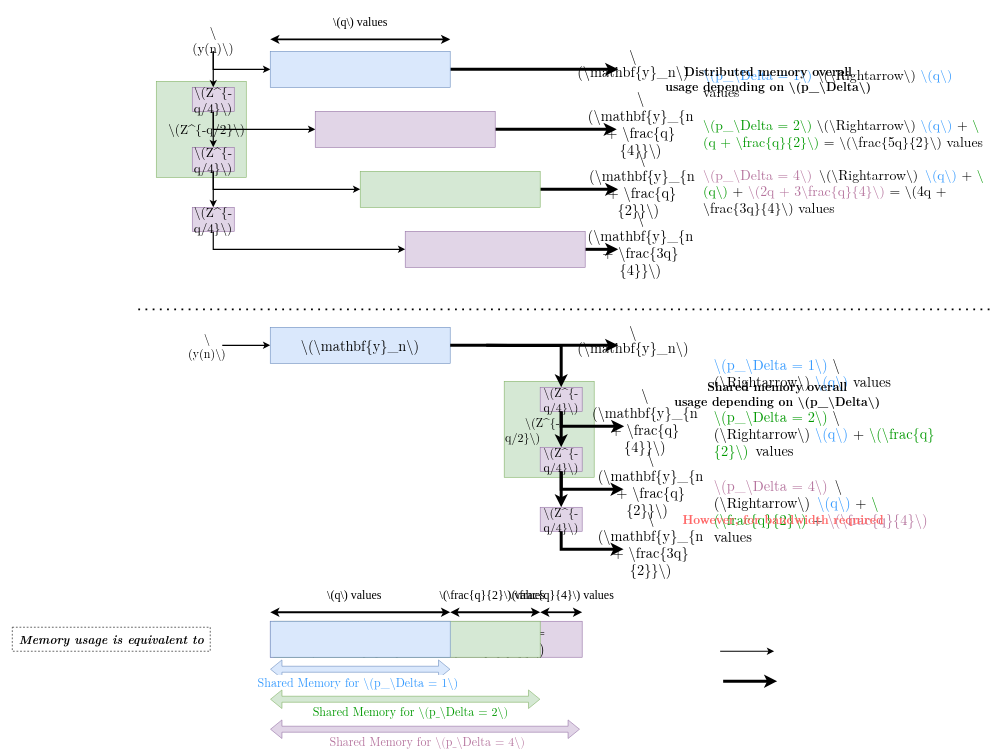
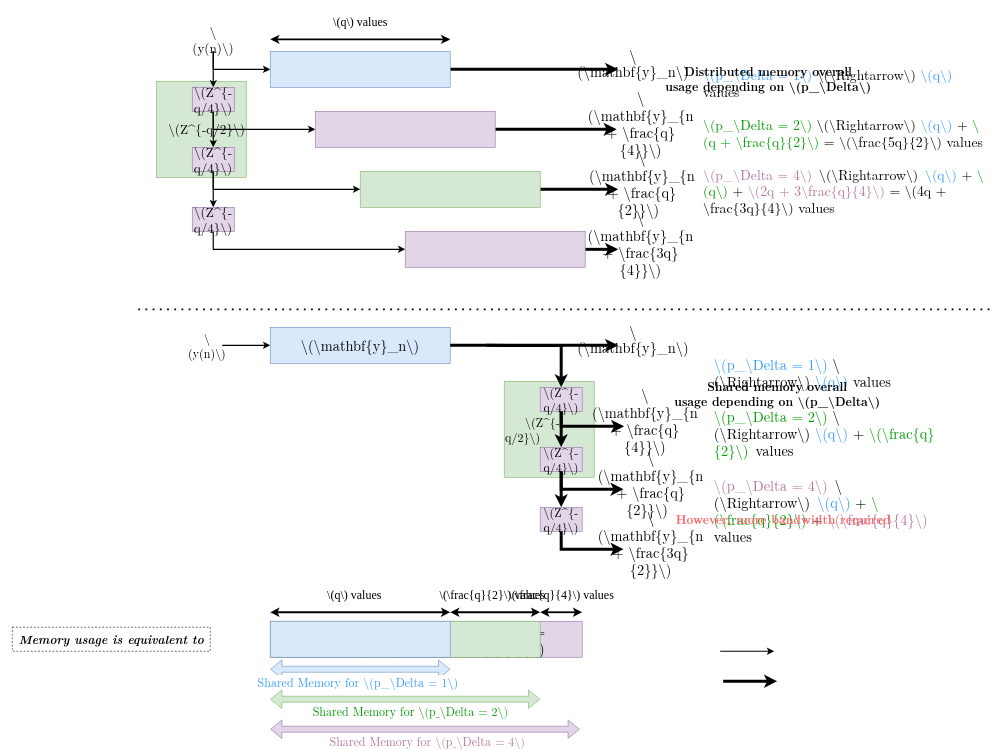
(784, 519) -> (784, 519)
